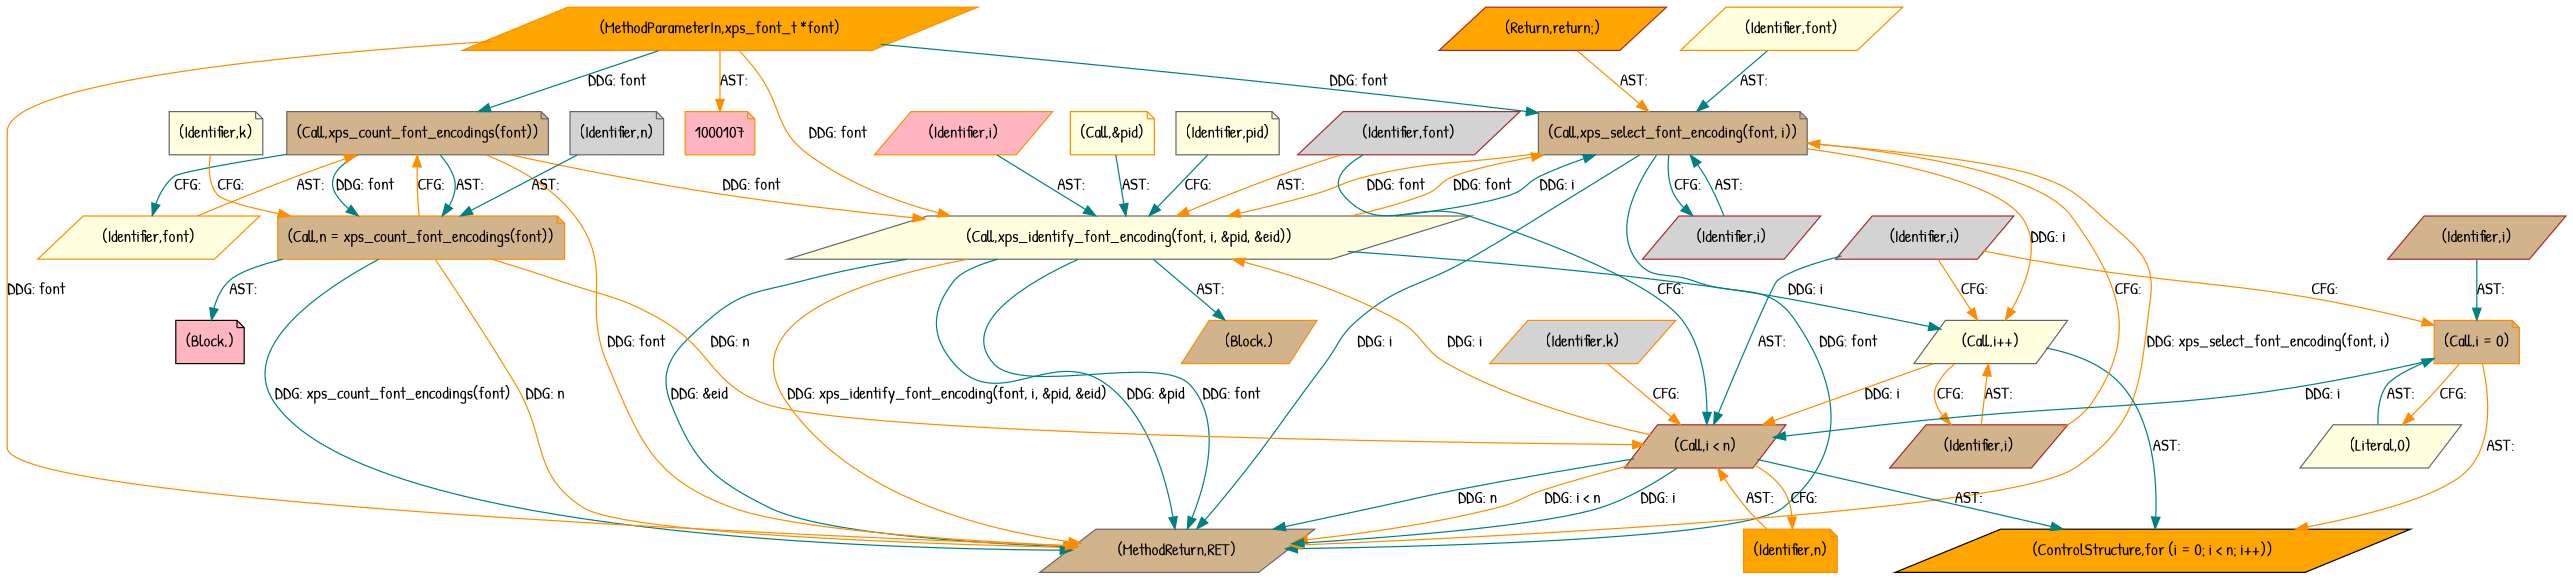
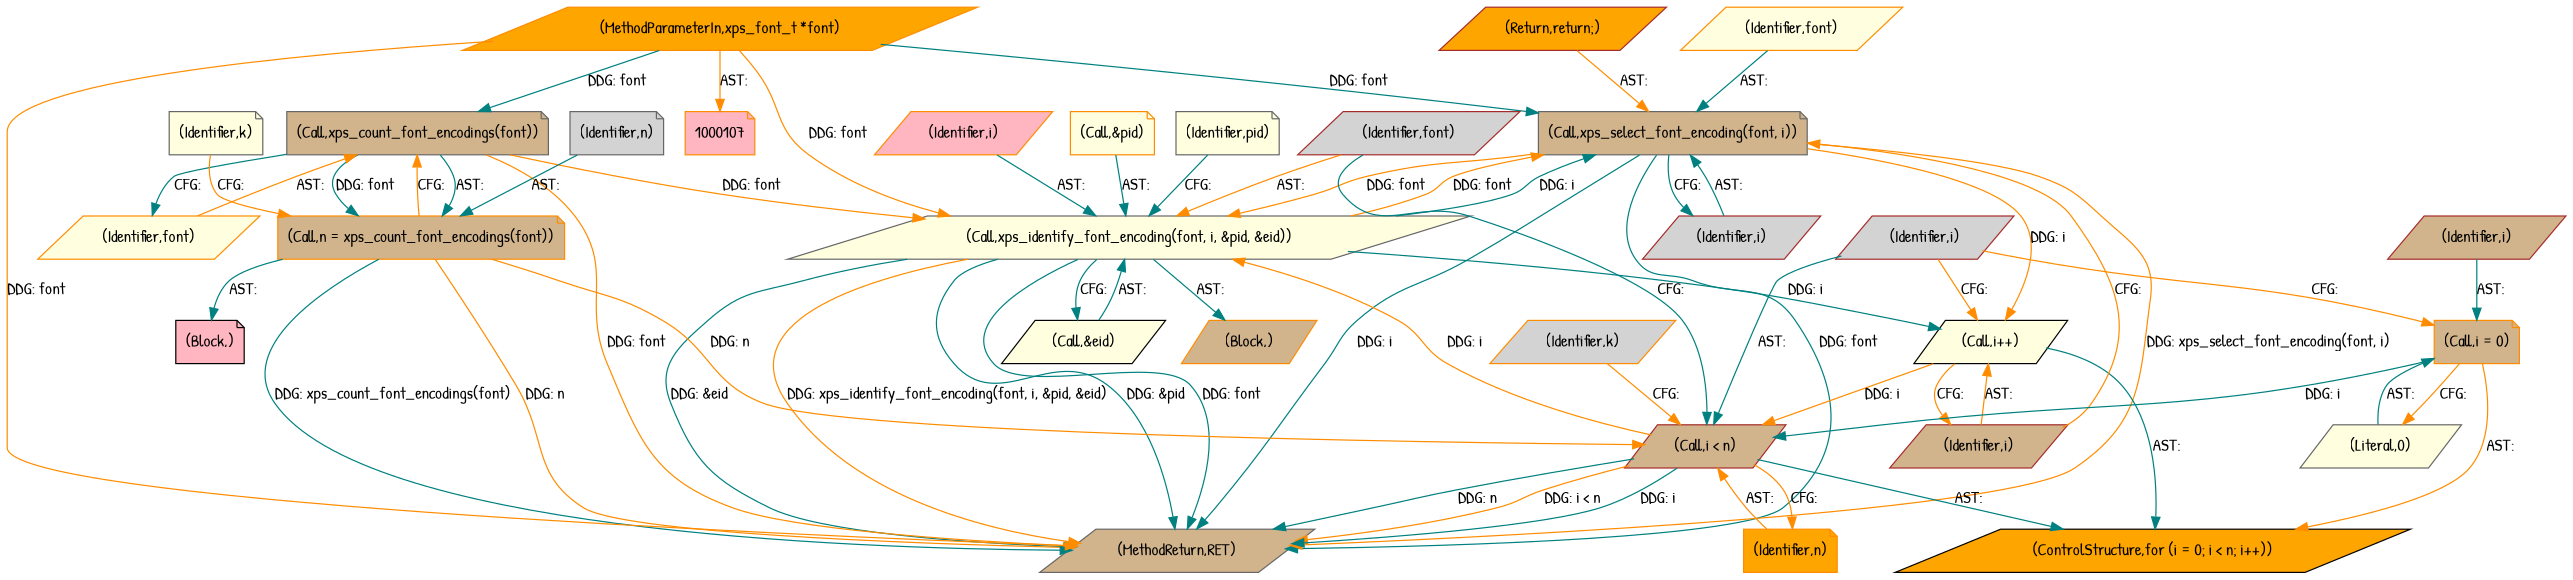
none -> (1084, 342)
(1991, 342) -> (1991, 342)
